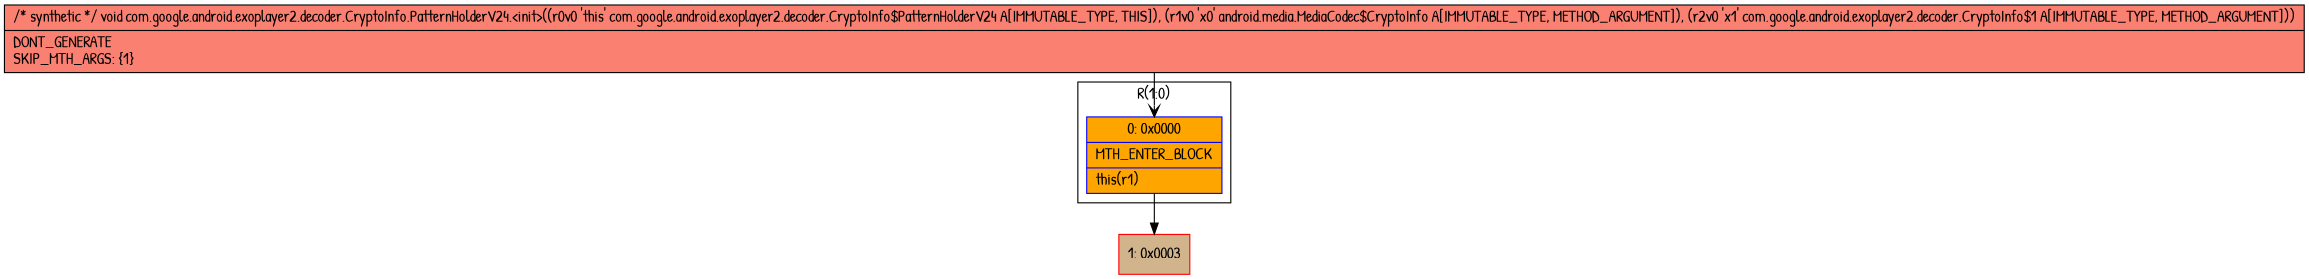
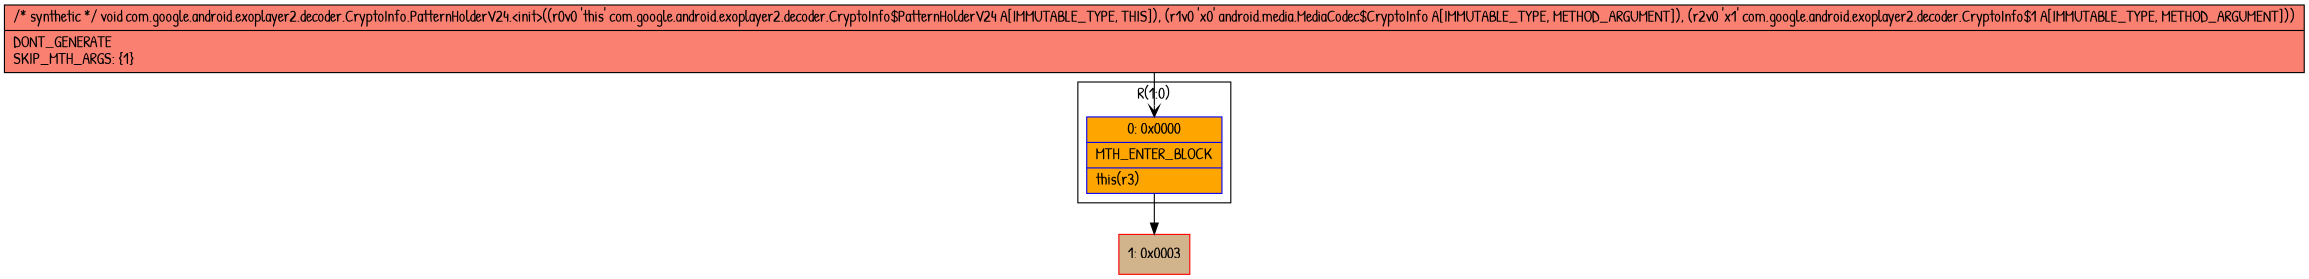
(1118, 180) -> (1118, 180)
